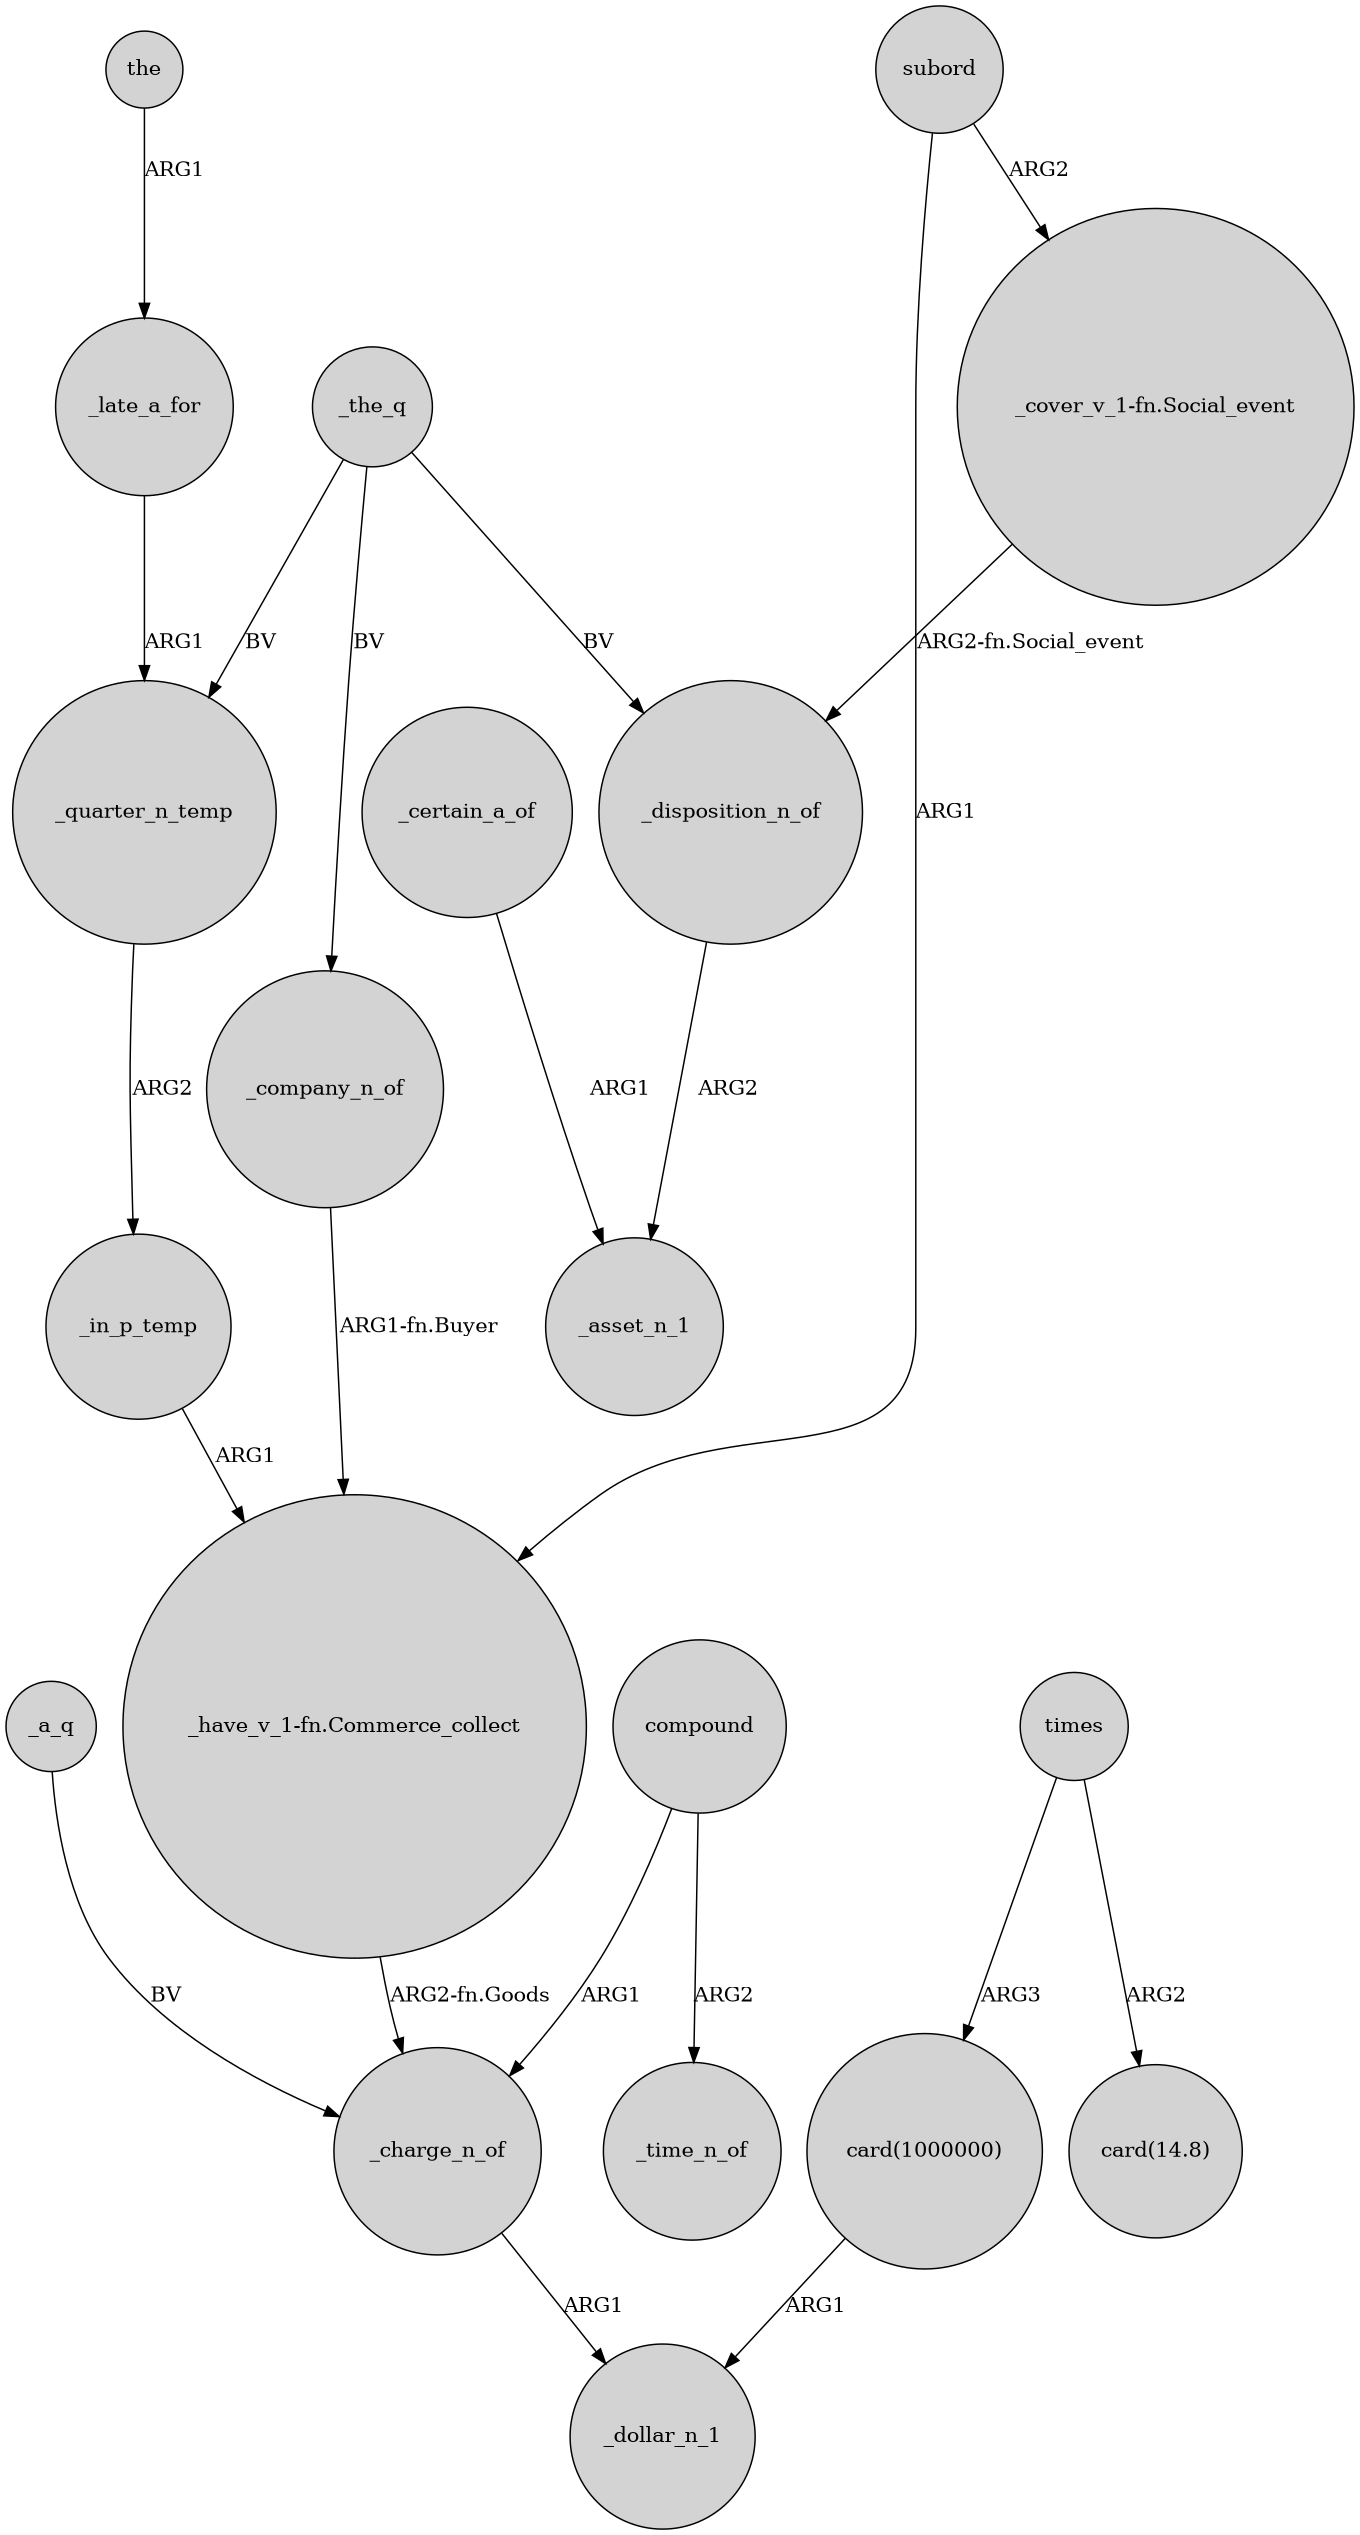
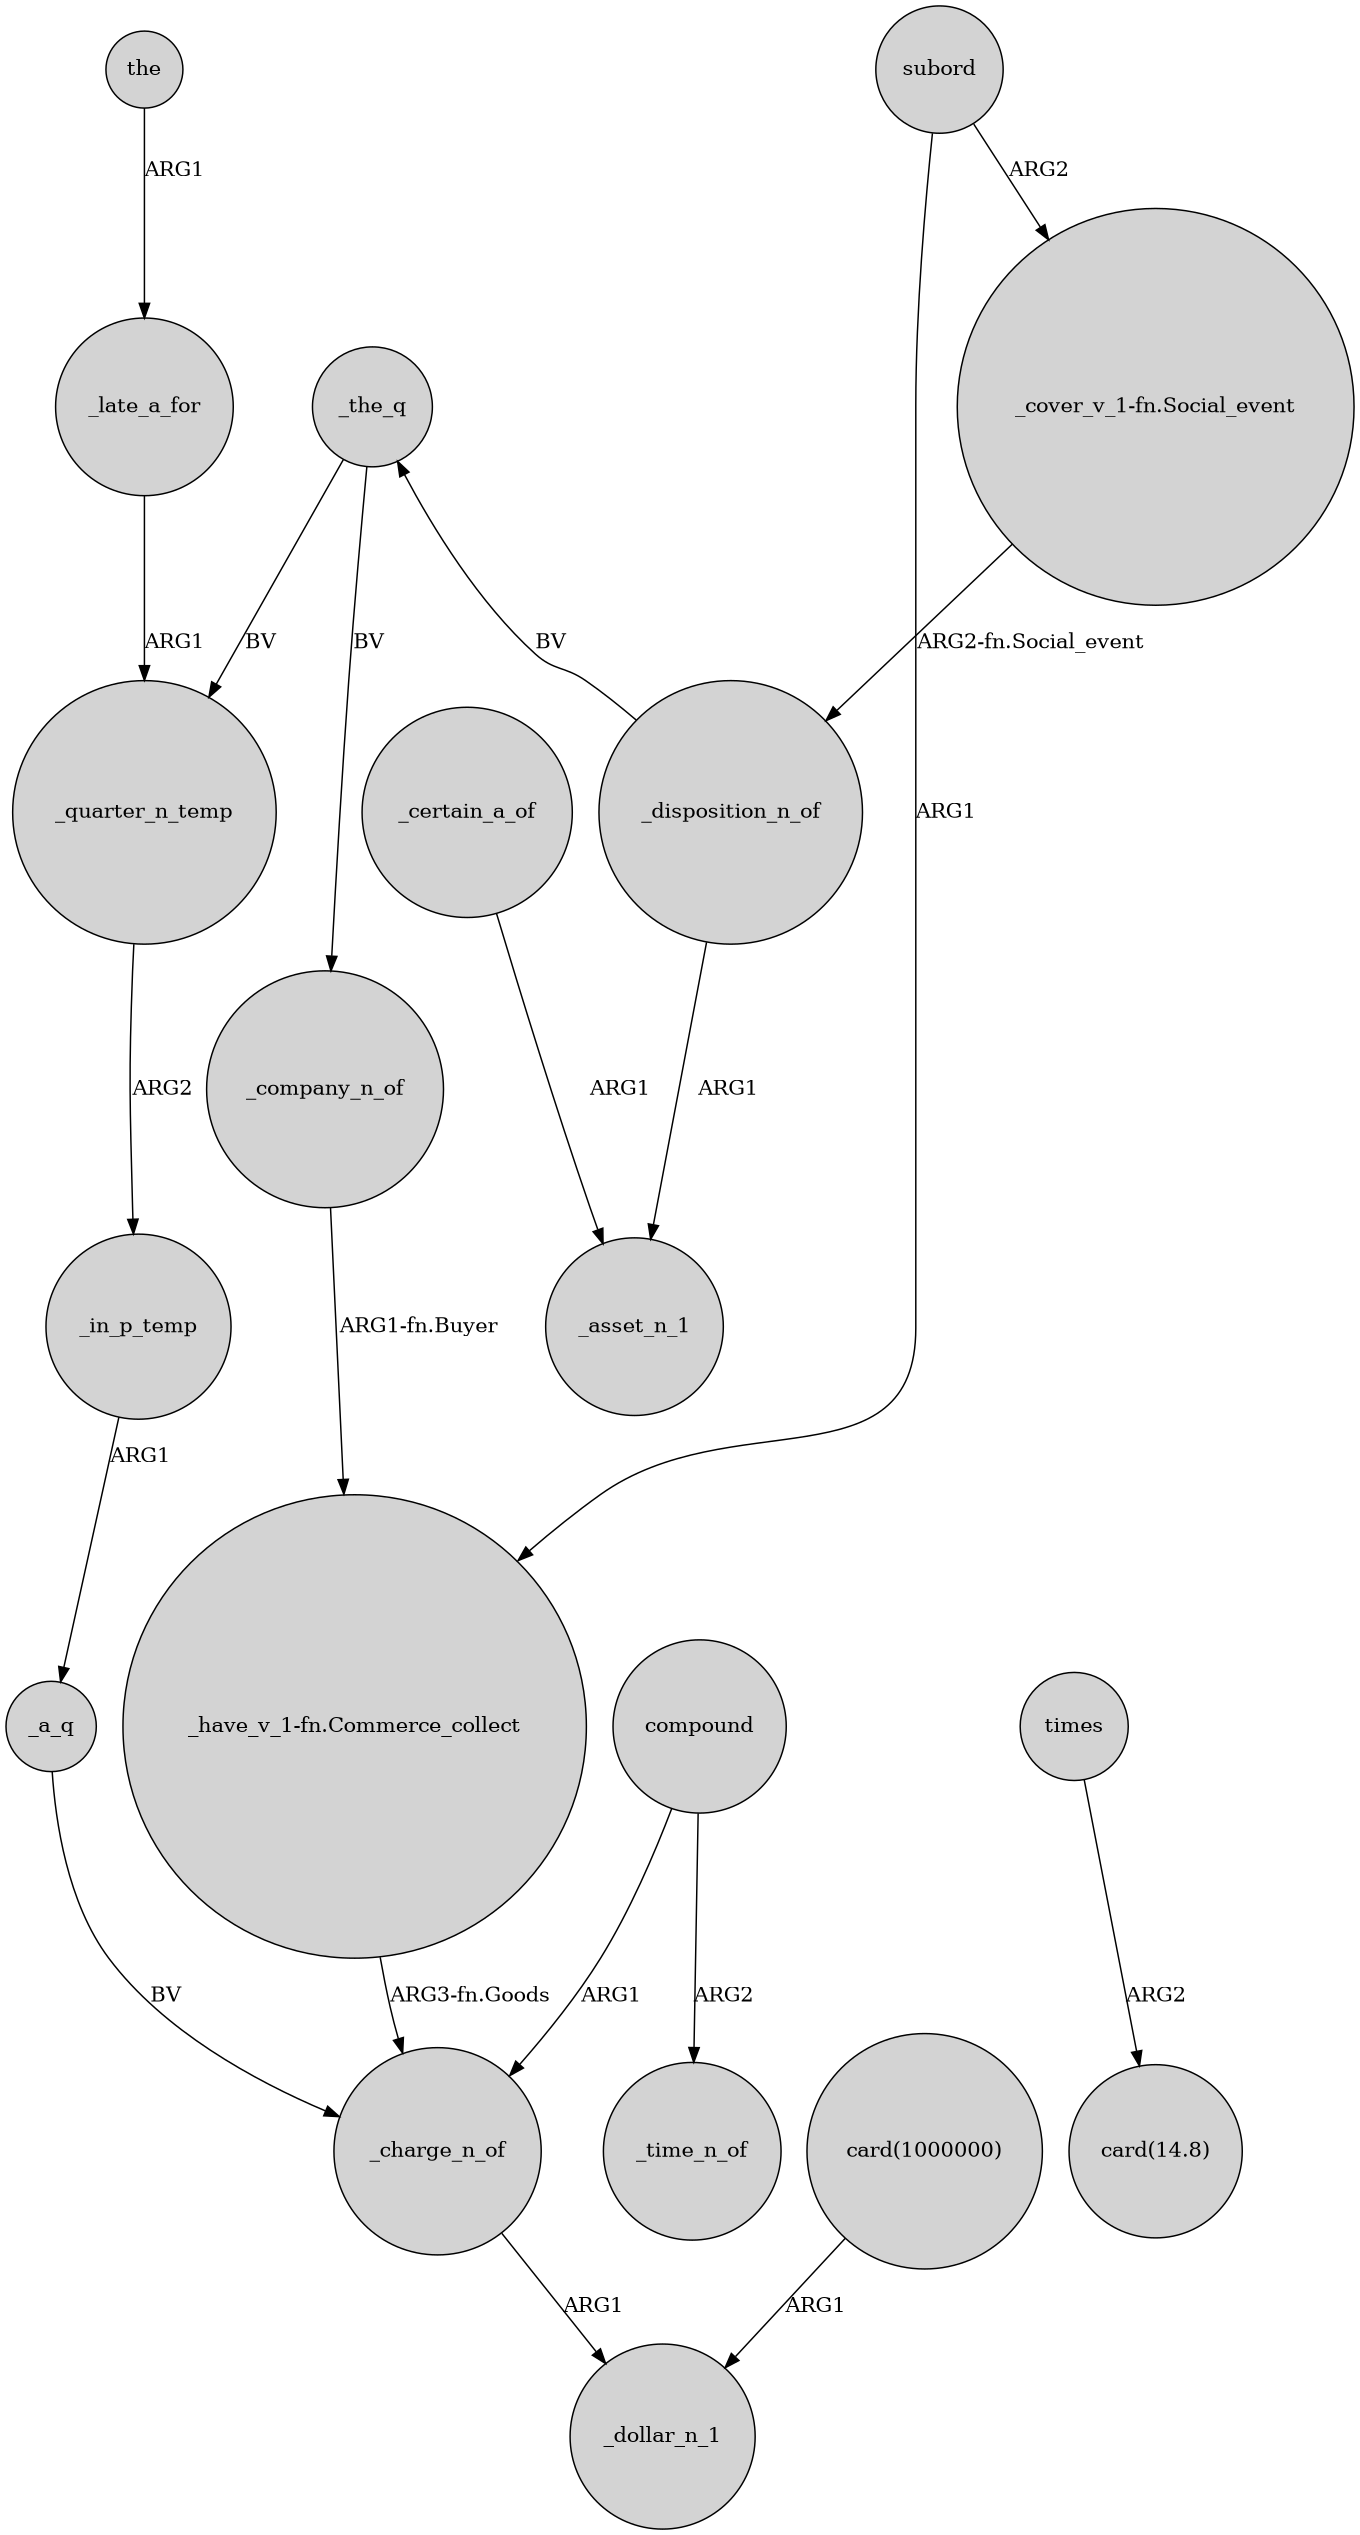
(522, 577) -> (500, 617)
(729, 1089) -> (729, 1089)
(210, 1459) -> (91, 1542)
(1013, 1902) -> none
(471, 1996) -> (471, 1996)
